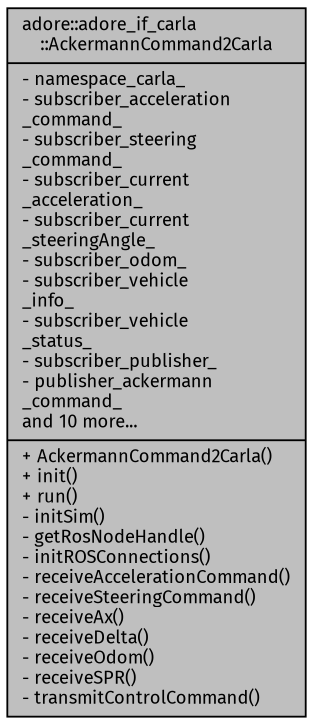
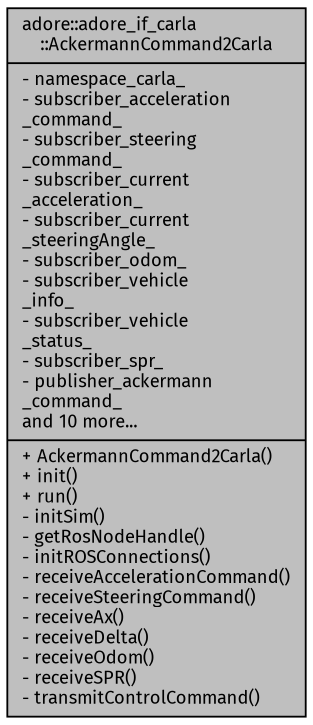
(120, 362) -> (93, 362)
